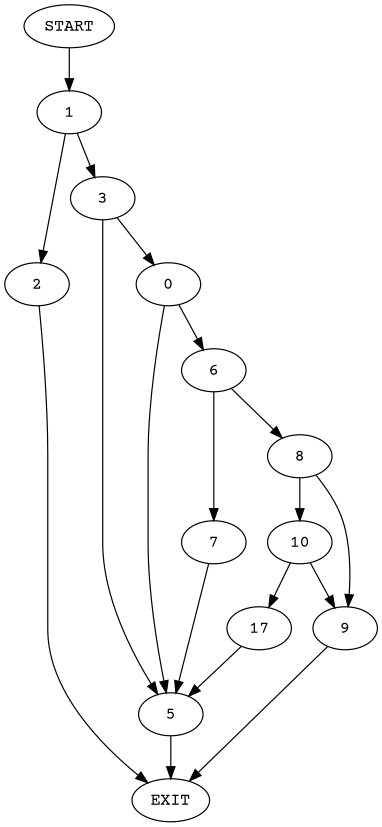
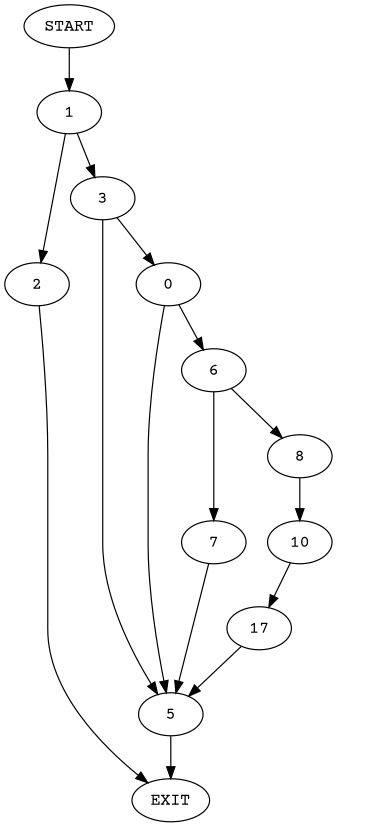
(345, 628) -> none
